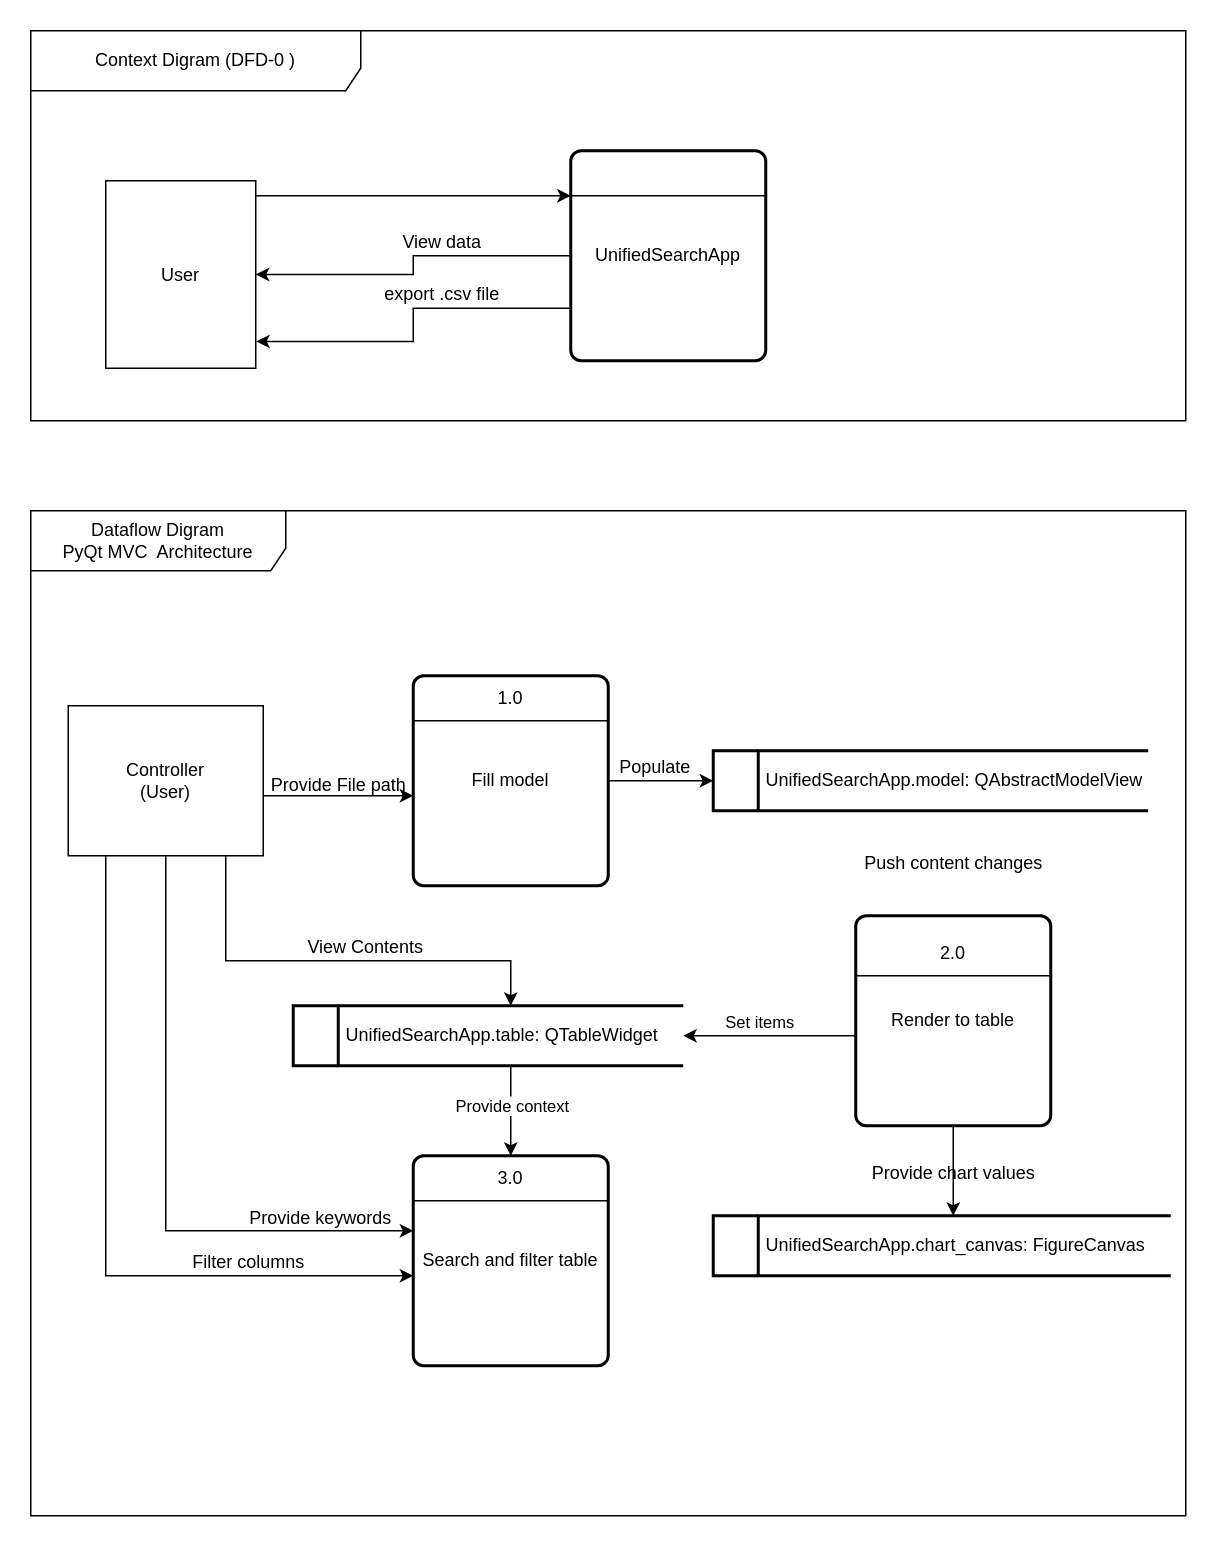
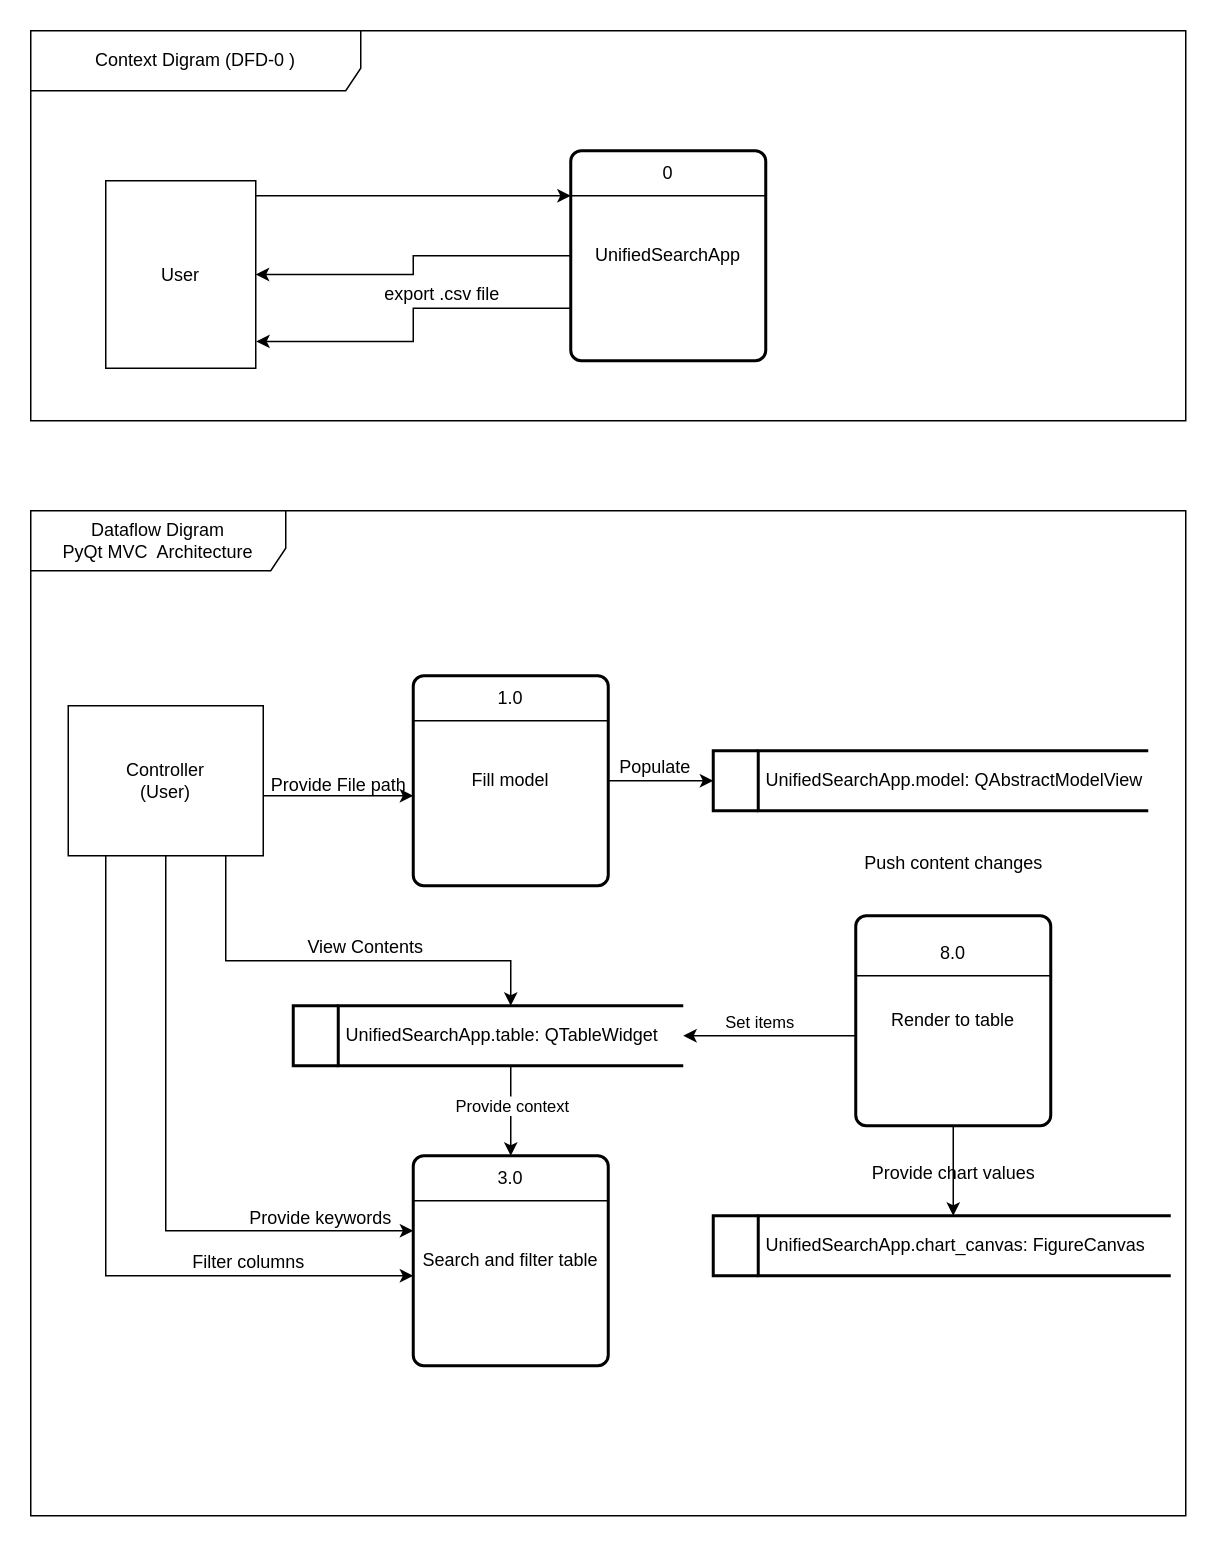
none -> (668, 173)
(442, 242) -> none
(953, 953) -> (953, 953)
